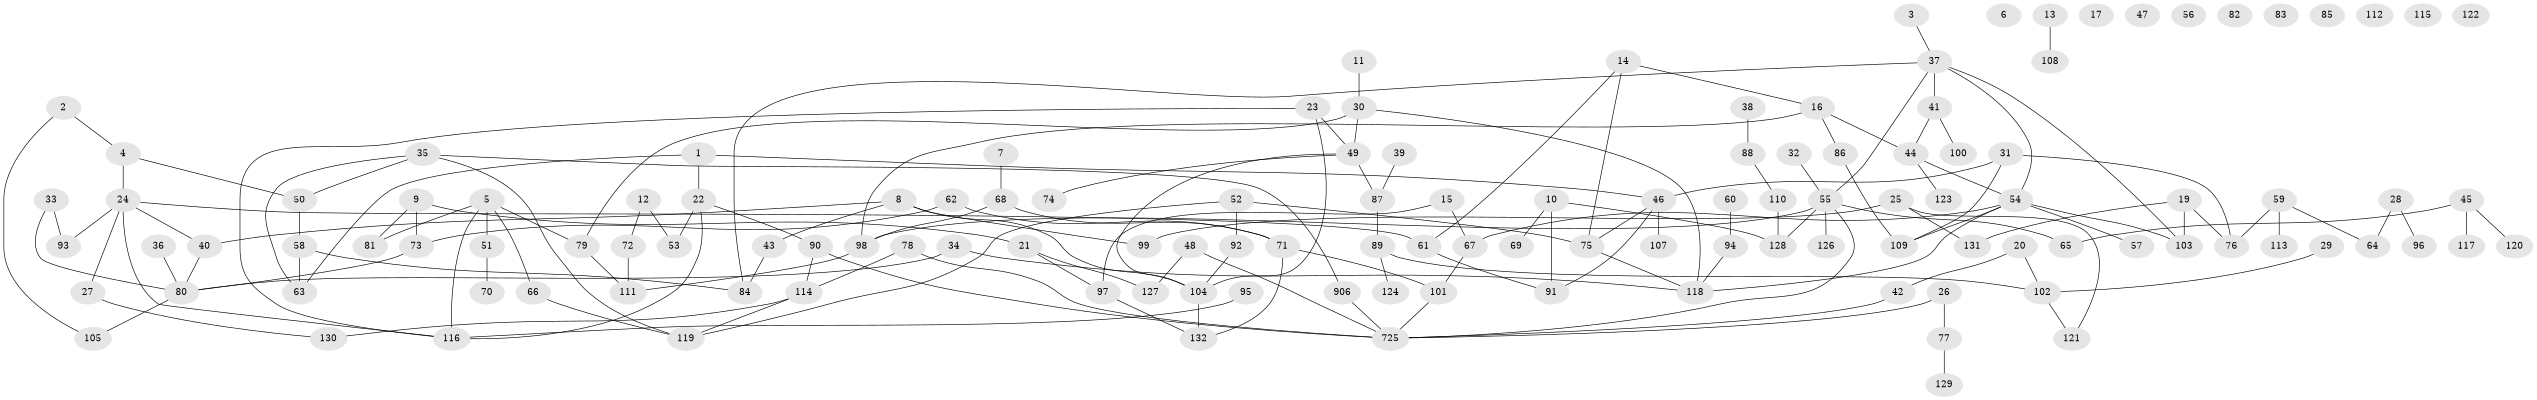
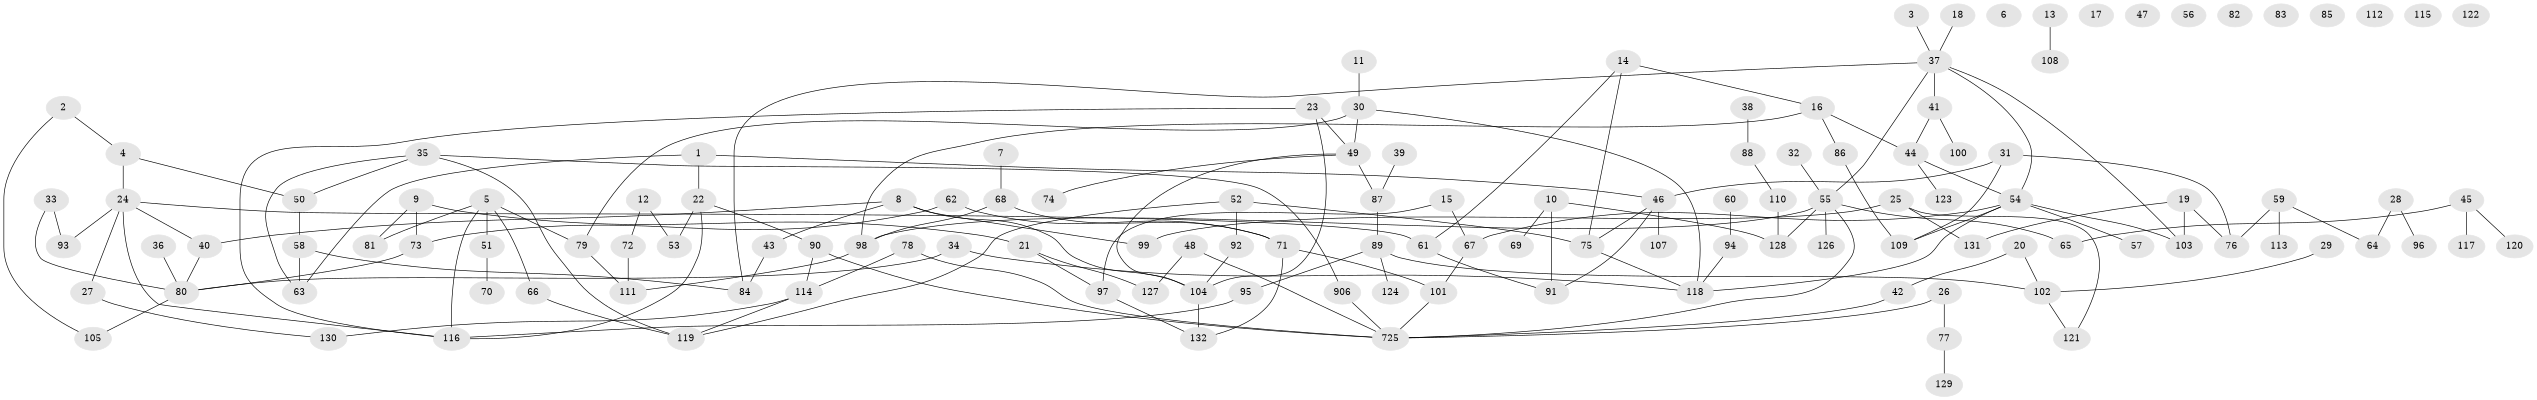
none -> (1958, 15)
none -> (1312, 269)
